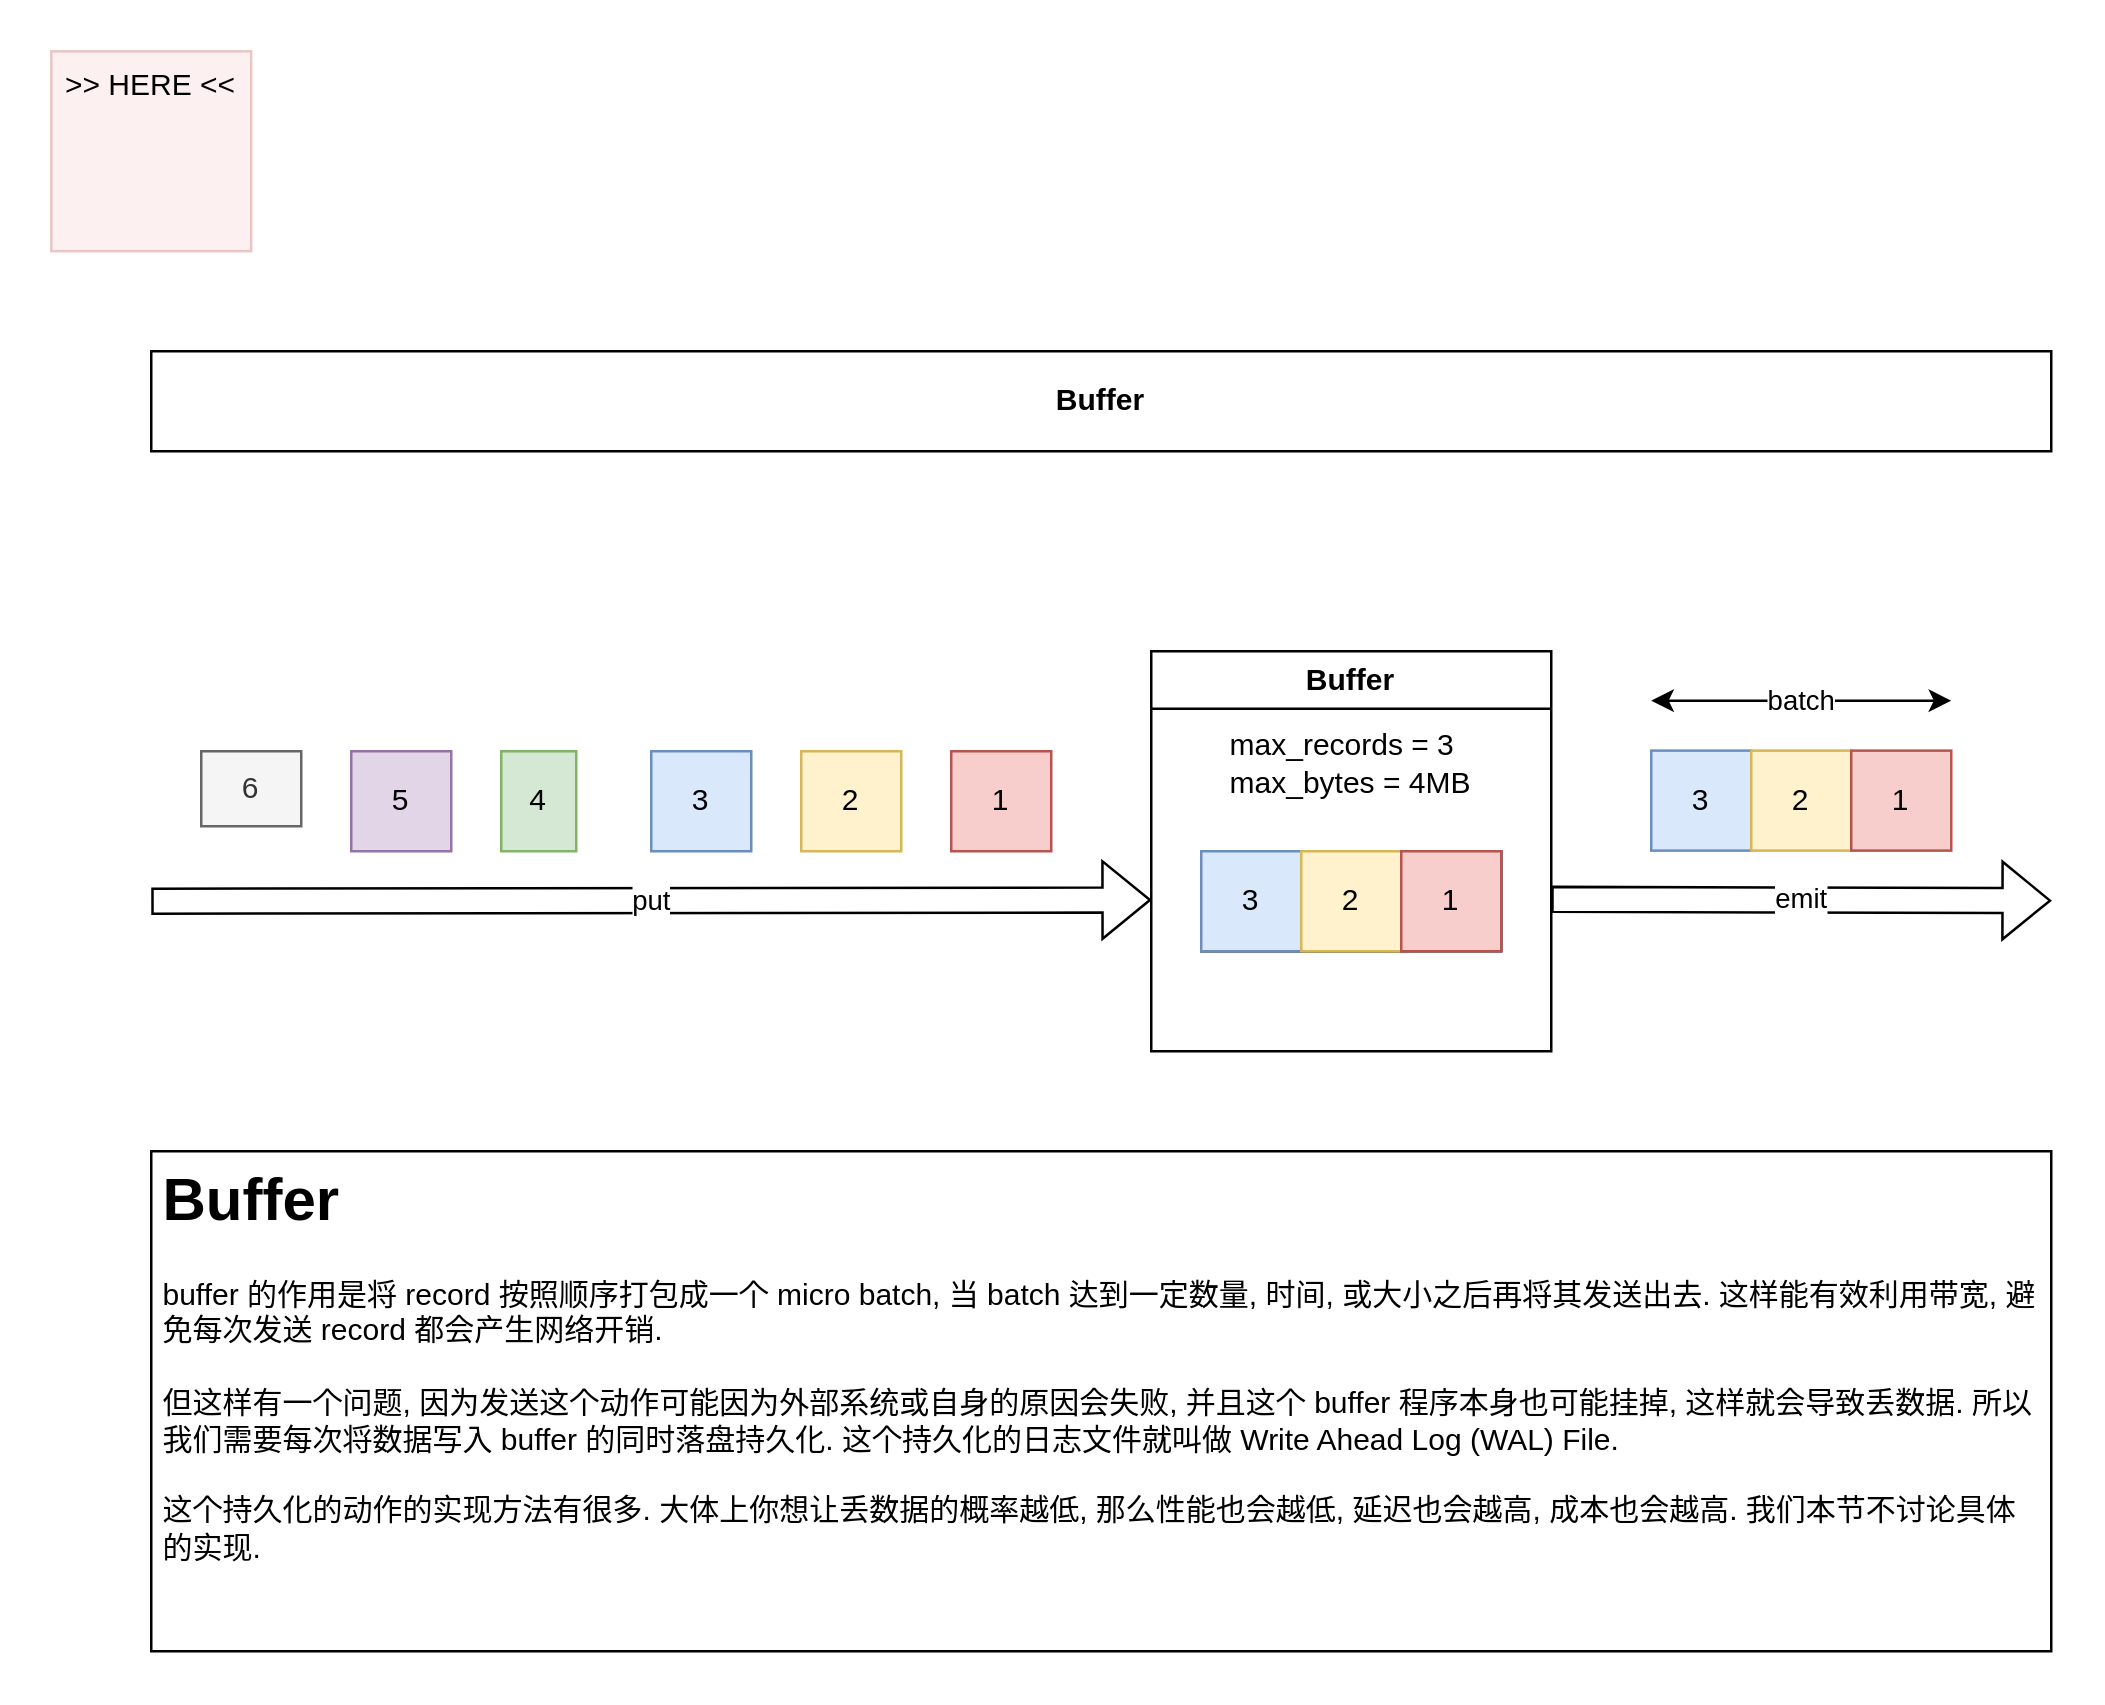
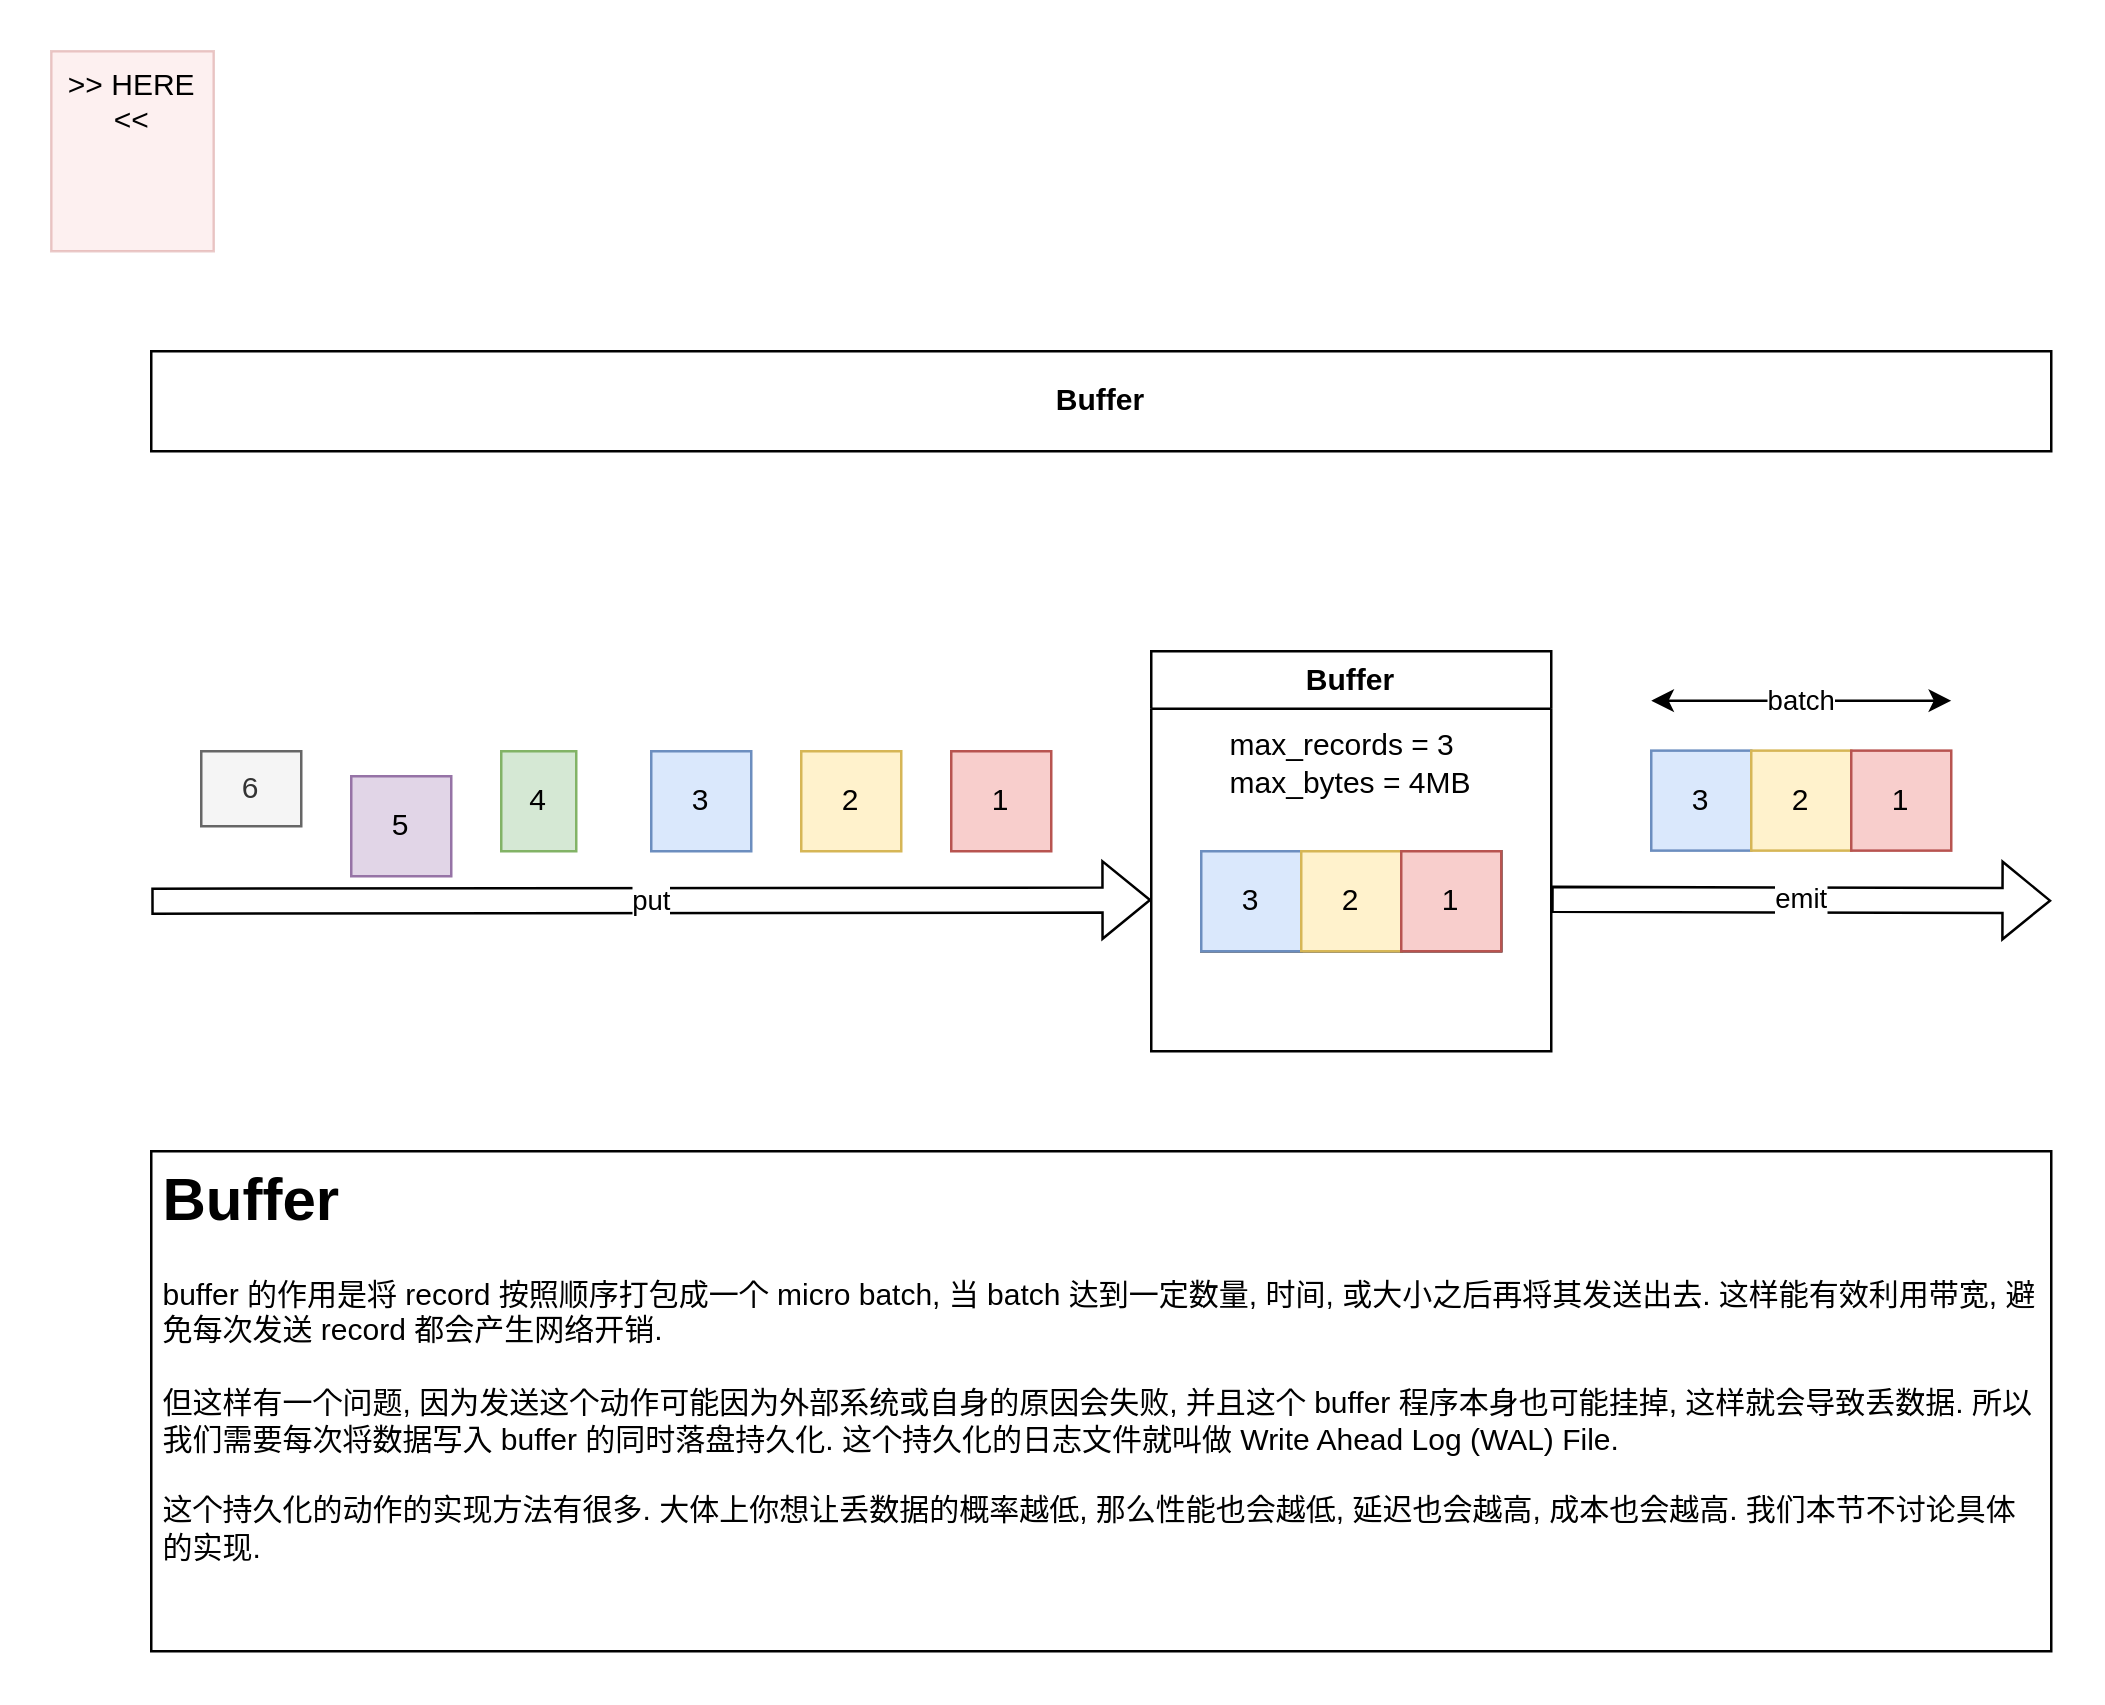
(151, 151) -> (133, 151)
(401, 801) -> (401, 826)
